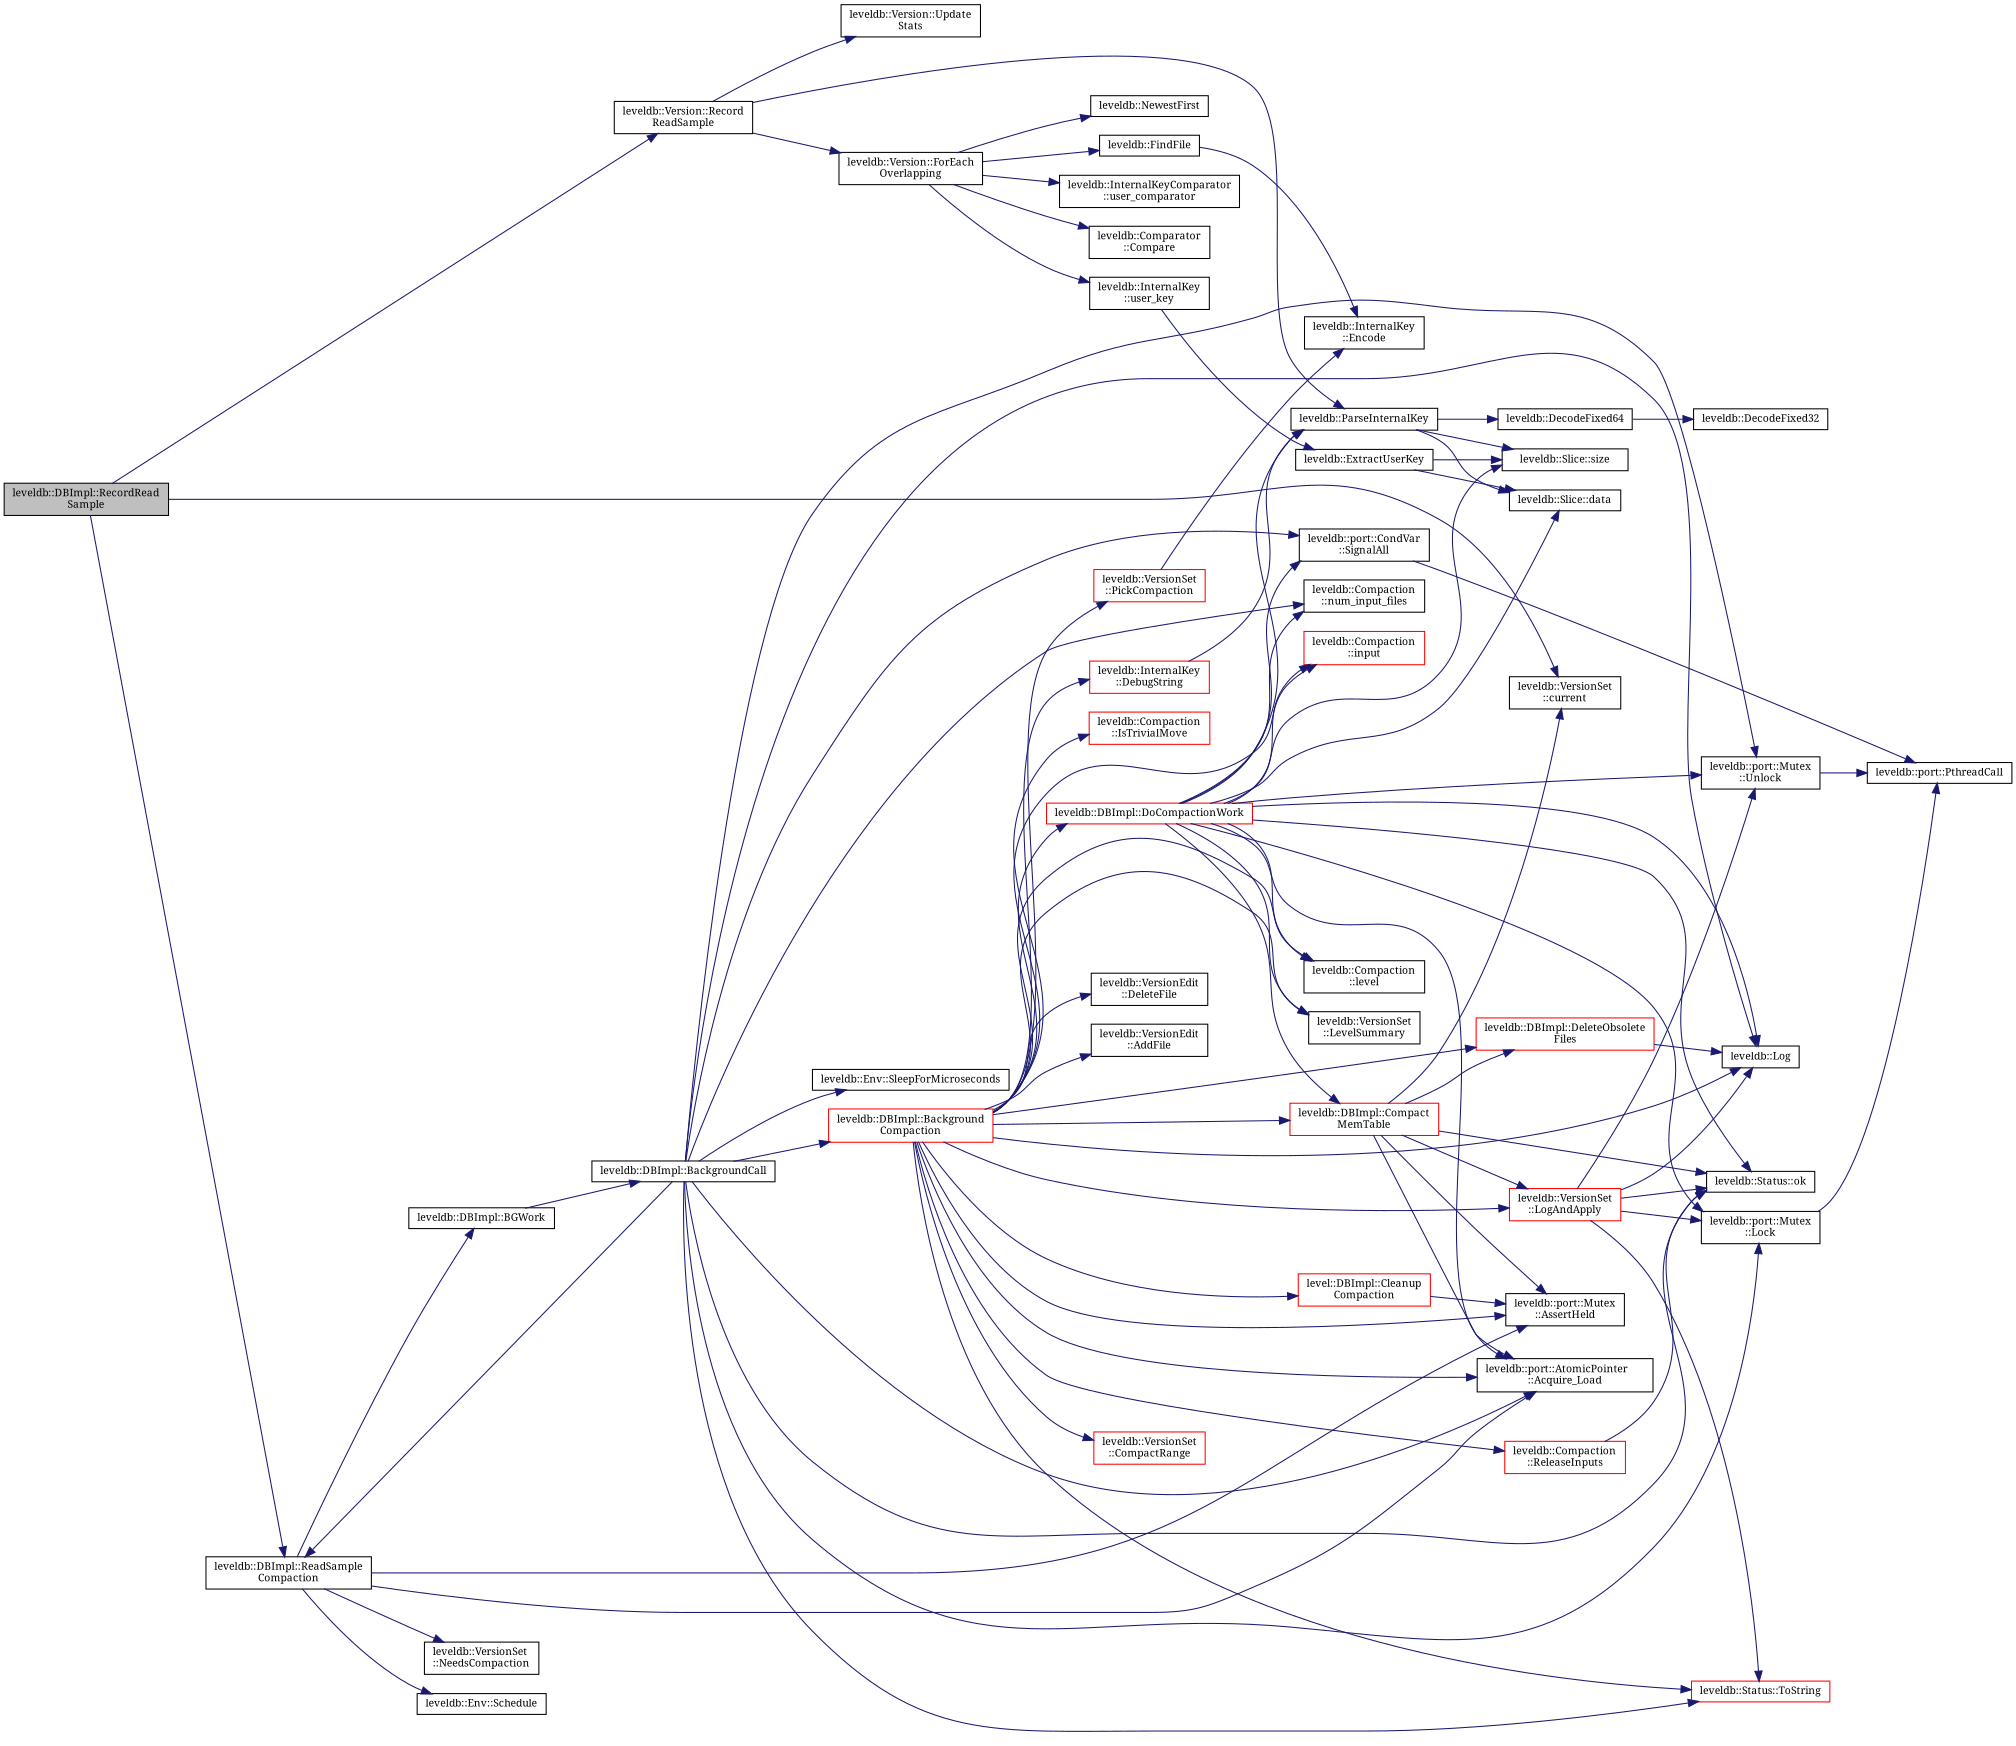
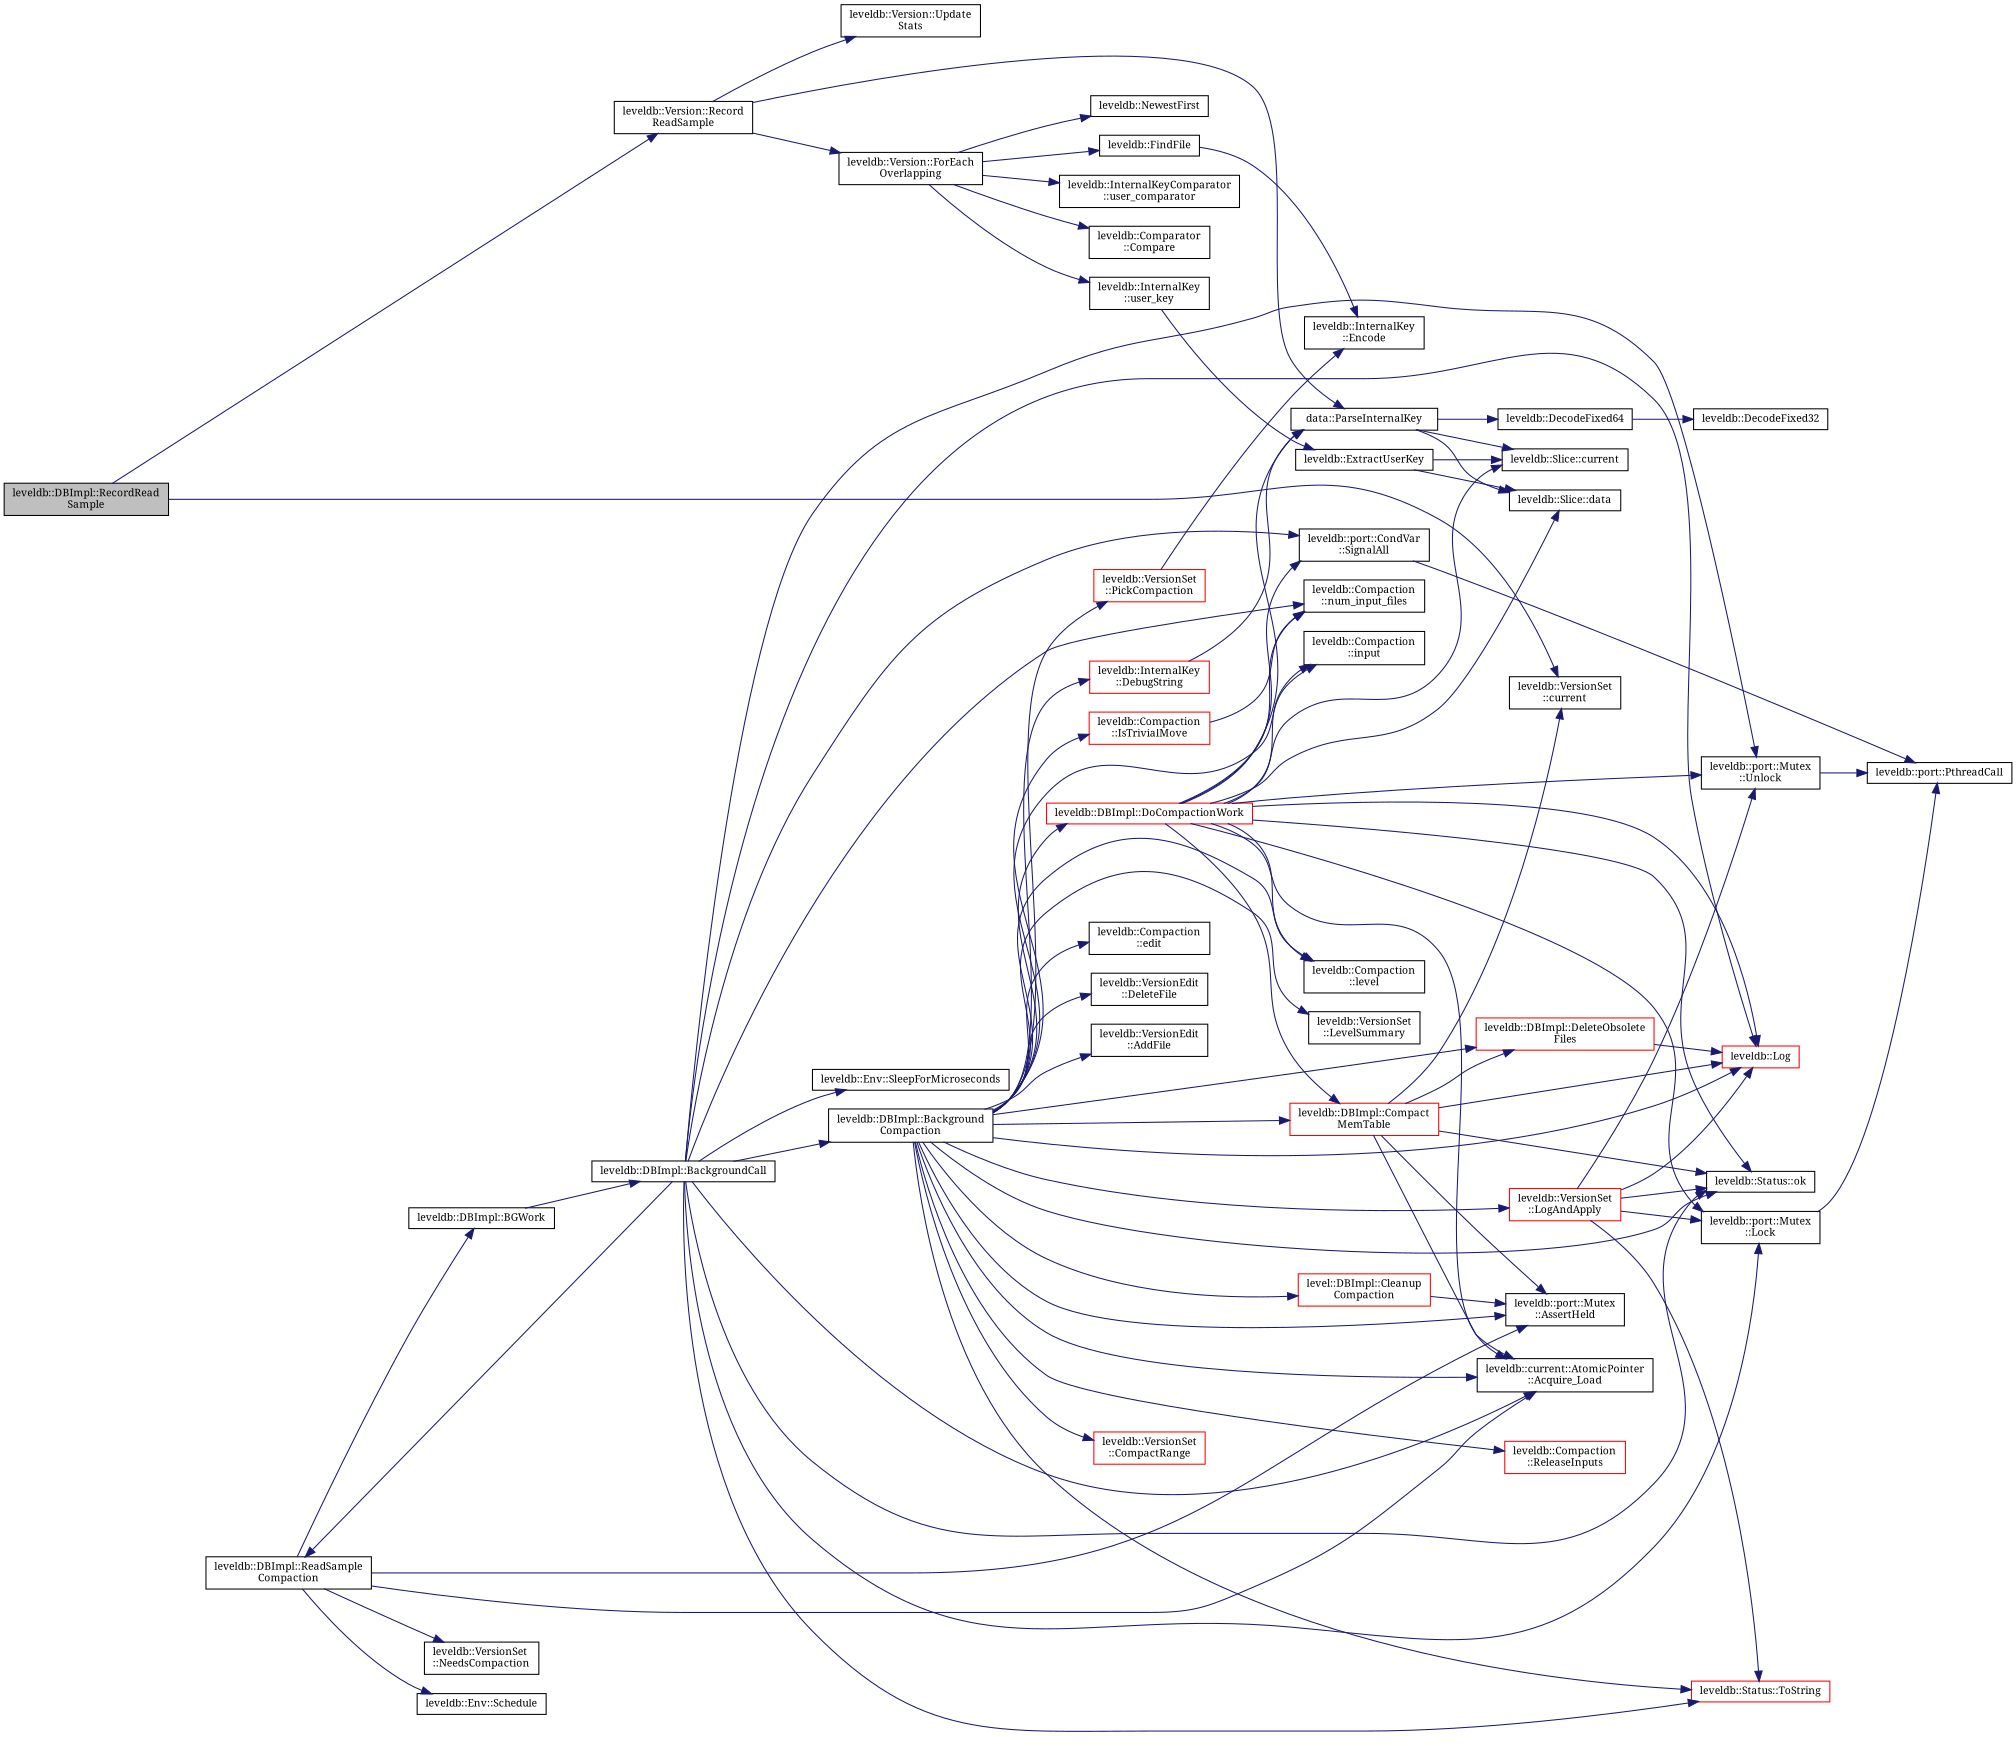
(1364, 419) -> (1364, 419)
(1565, 460) -> (1565, 460)
(1364, 648) -> (1364, 648)
none -> (1262, 692)
(1237, 861) -> none
none -> (1150, 938)
(187, 1031) -> none
(1761, 1057) -> (1761, 1057)
(911, 1126) -> (911, 1126)
(1466, 1162) -> (1575, 1086)
(1671, 1357) -> (1314, 1249)
(1565, 1375) -> (1565, 1375)
